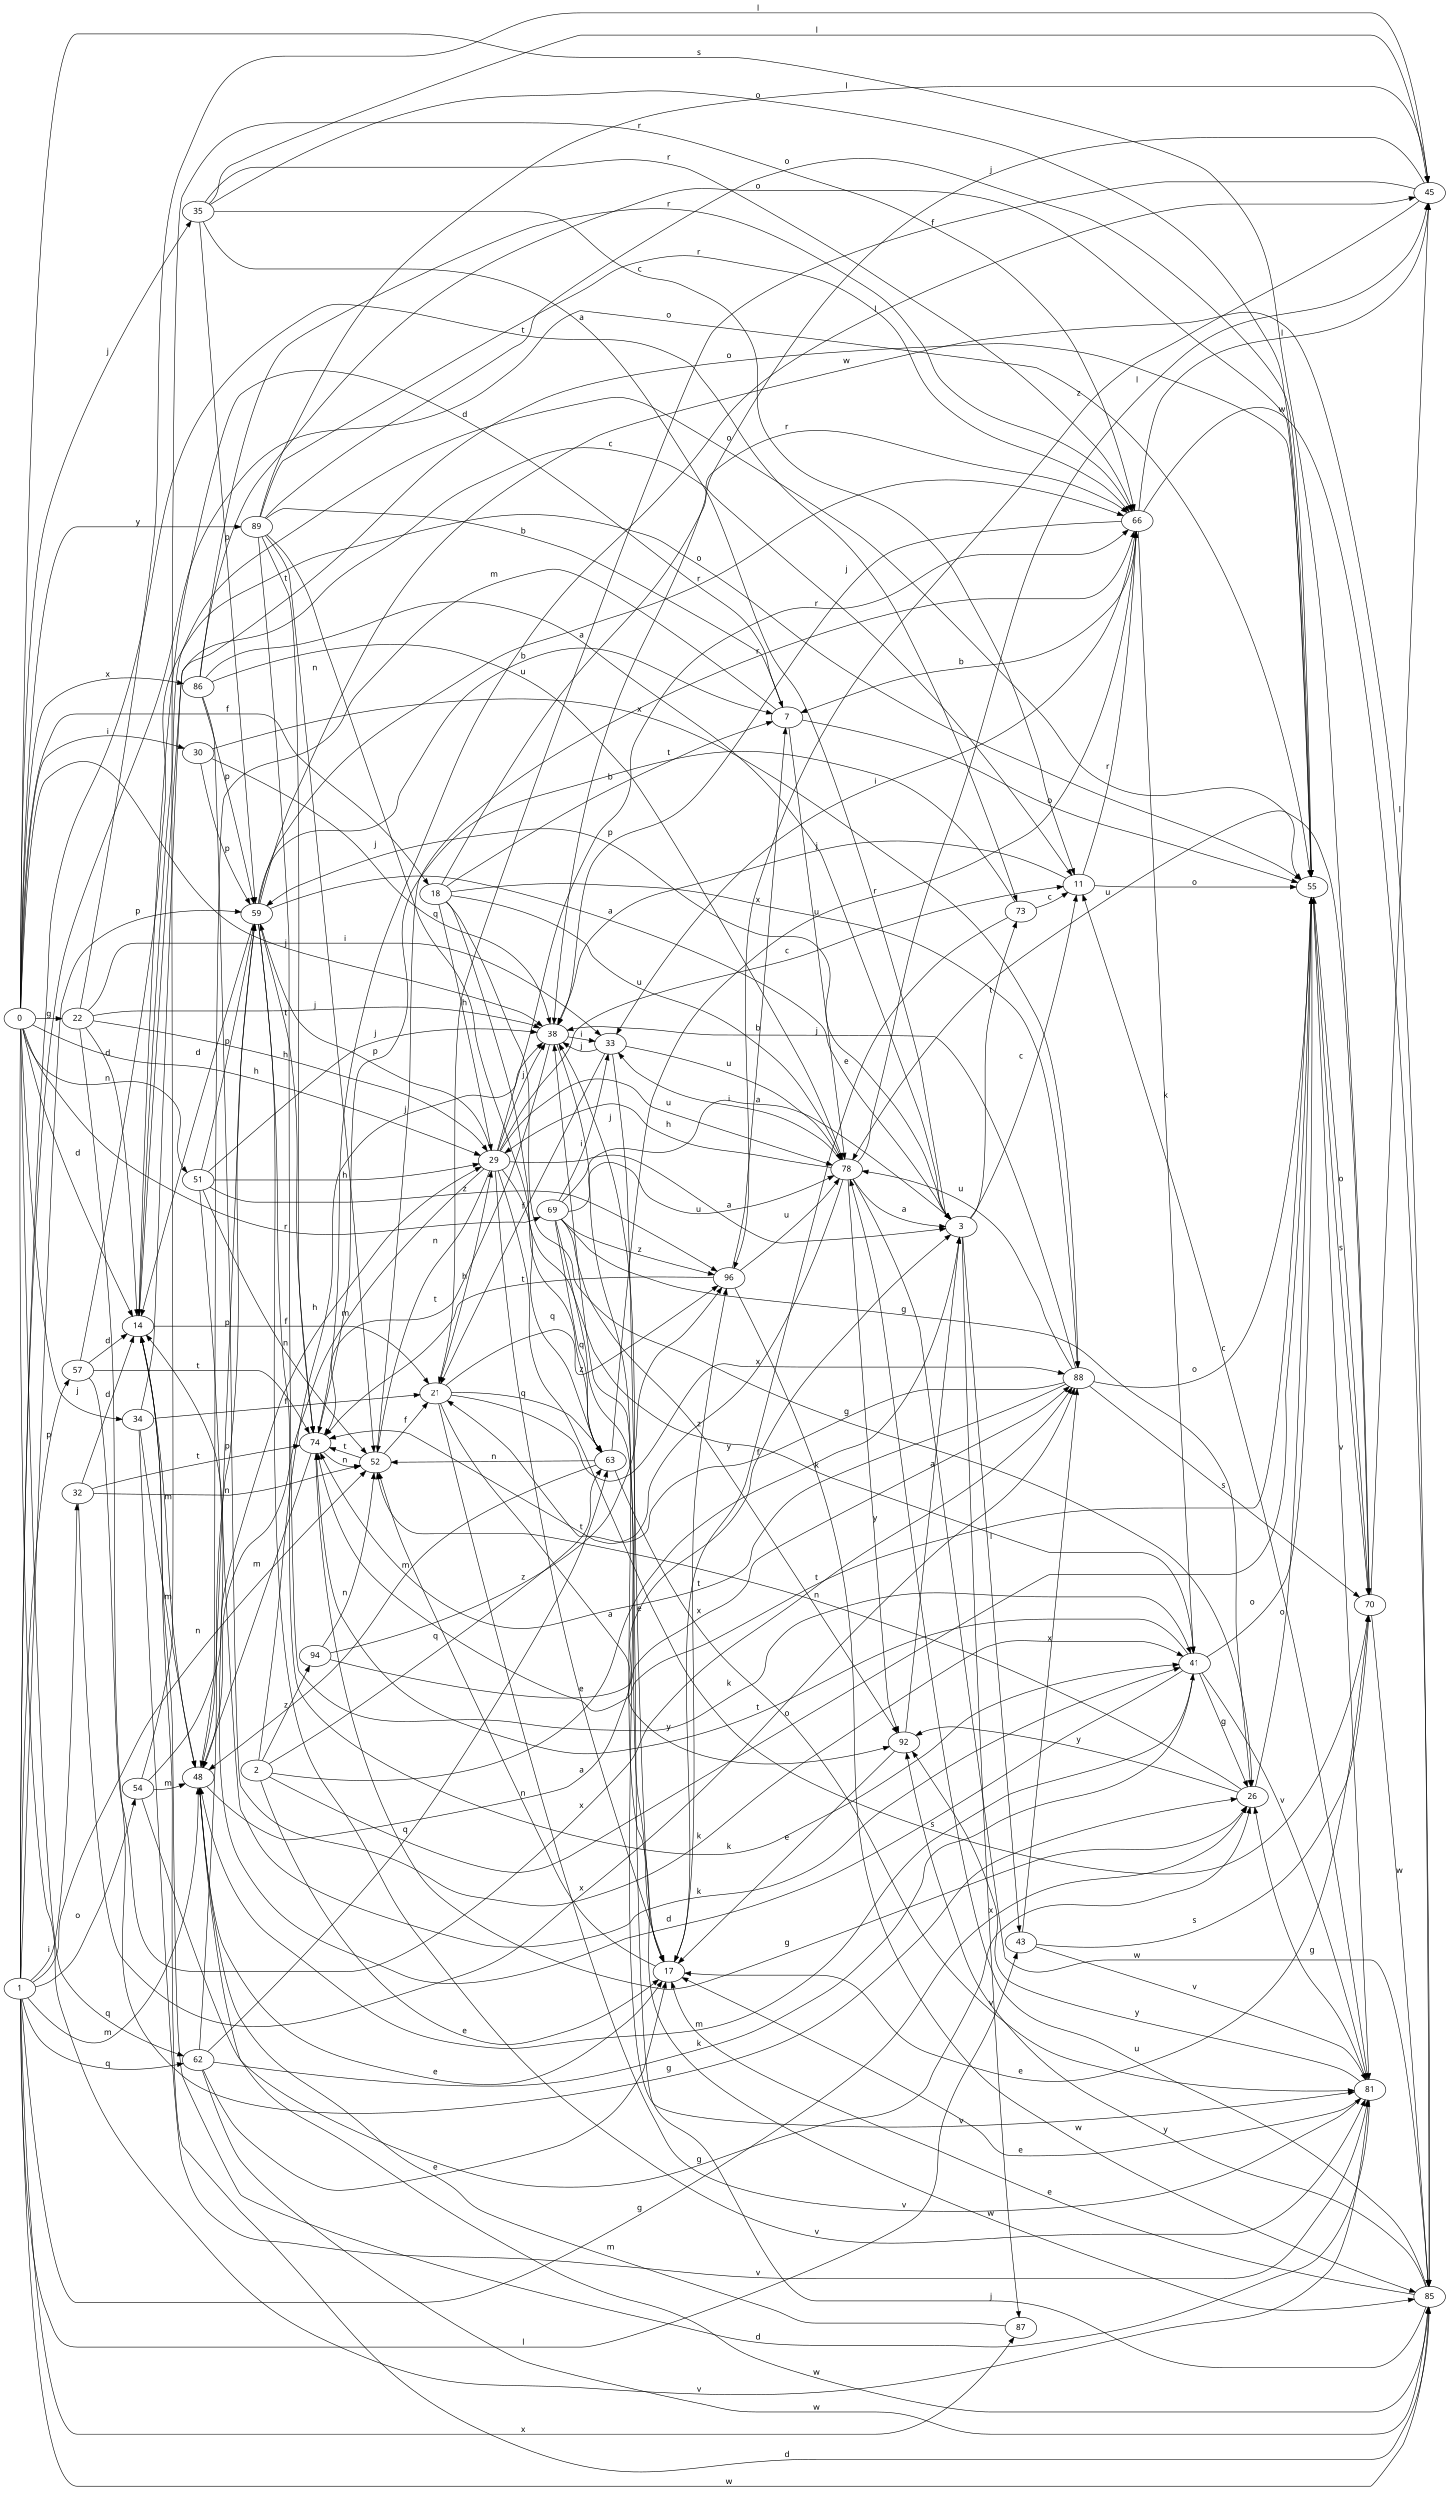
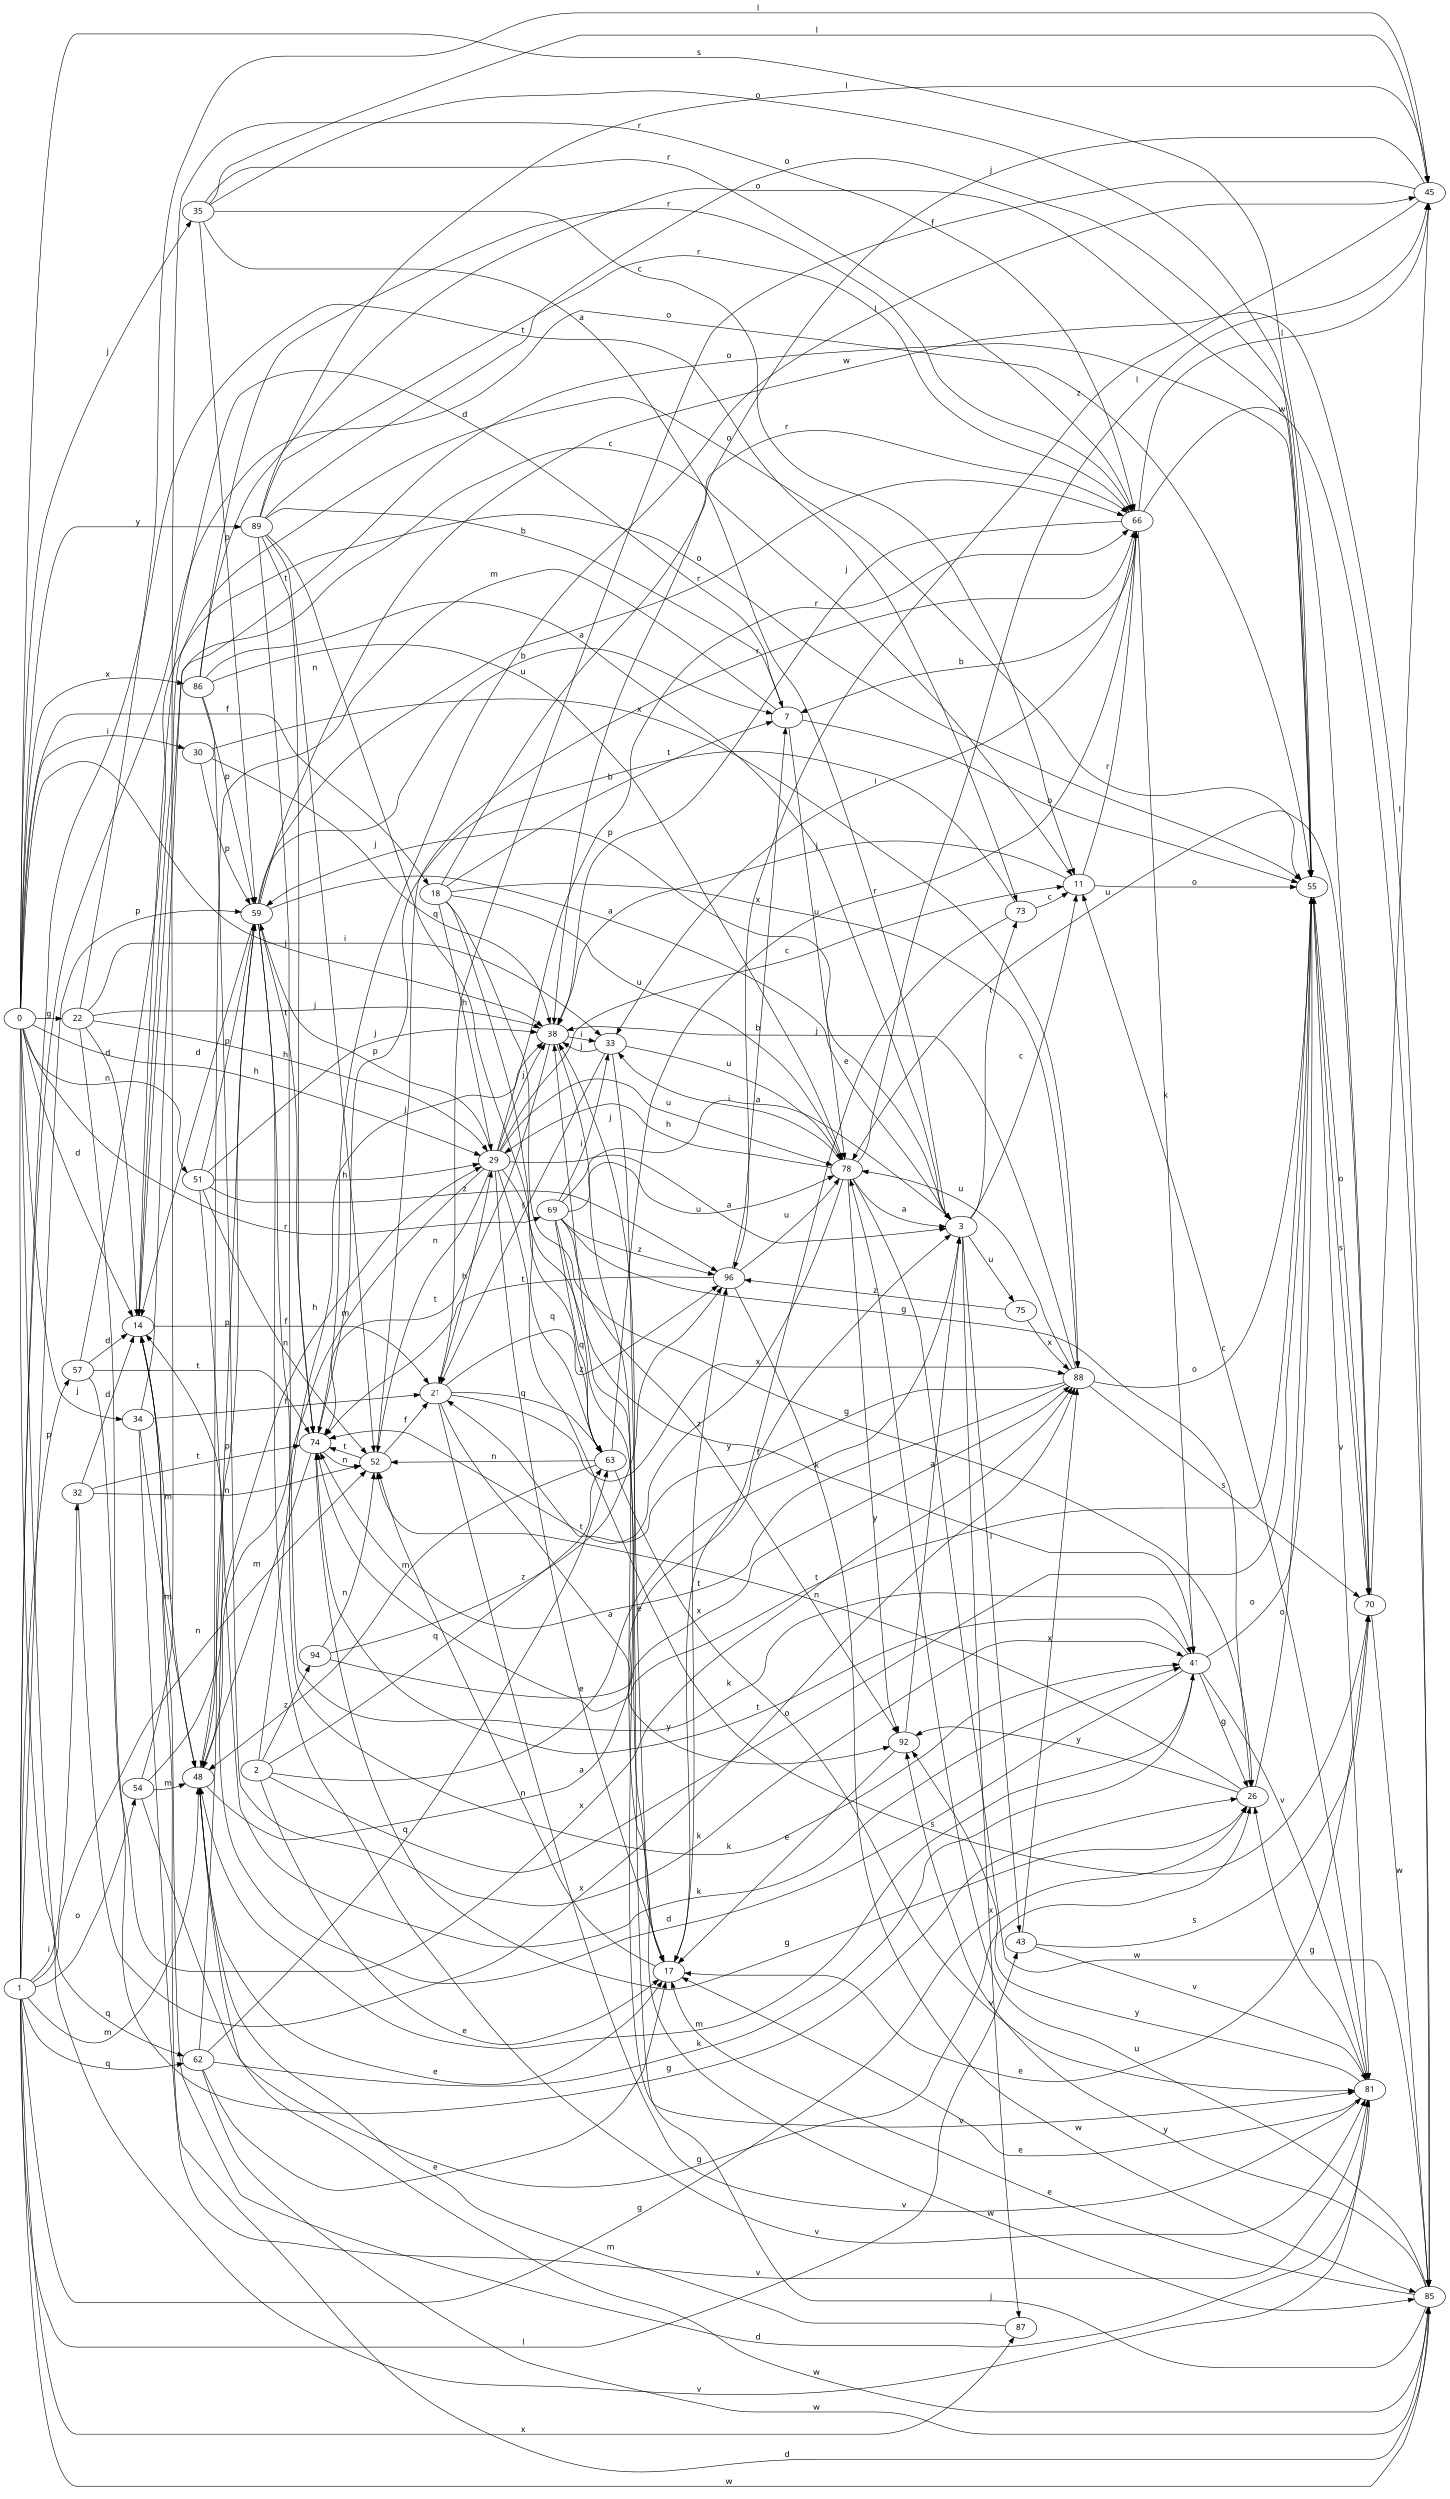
none -> (1021, 1311)
